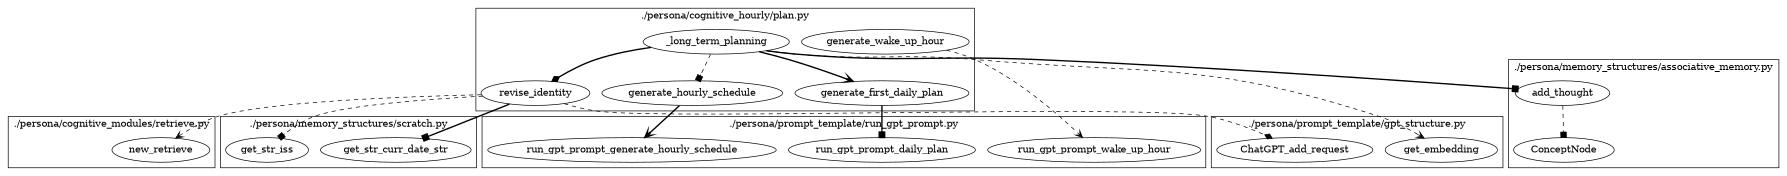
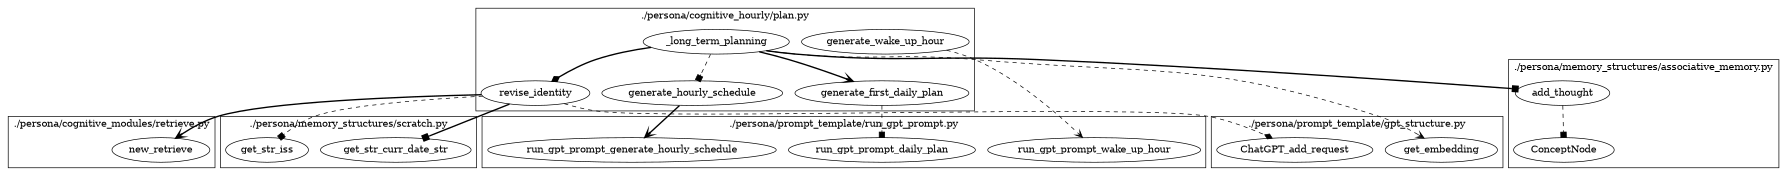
(329, 101) -> (329, 101)
(882, 121) -> (882, 121)
